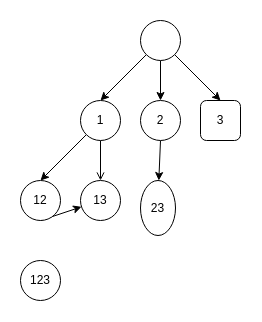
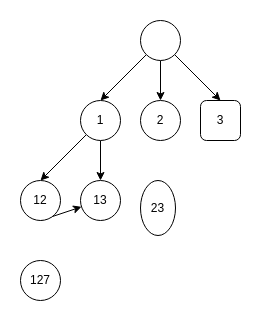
(160, 157) -> none
(101, 174) -> (101, 172)
(41, 281) -> (41, 281)
